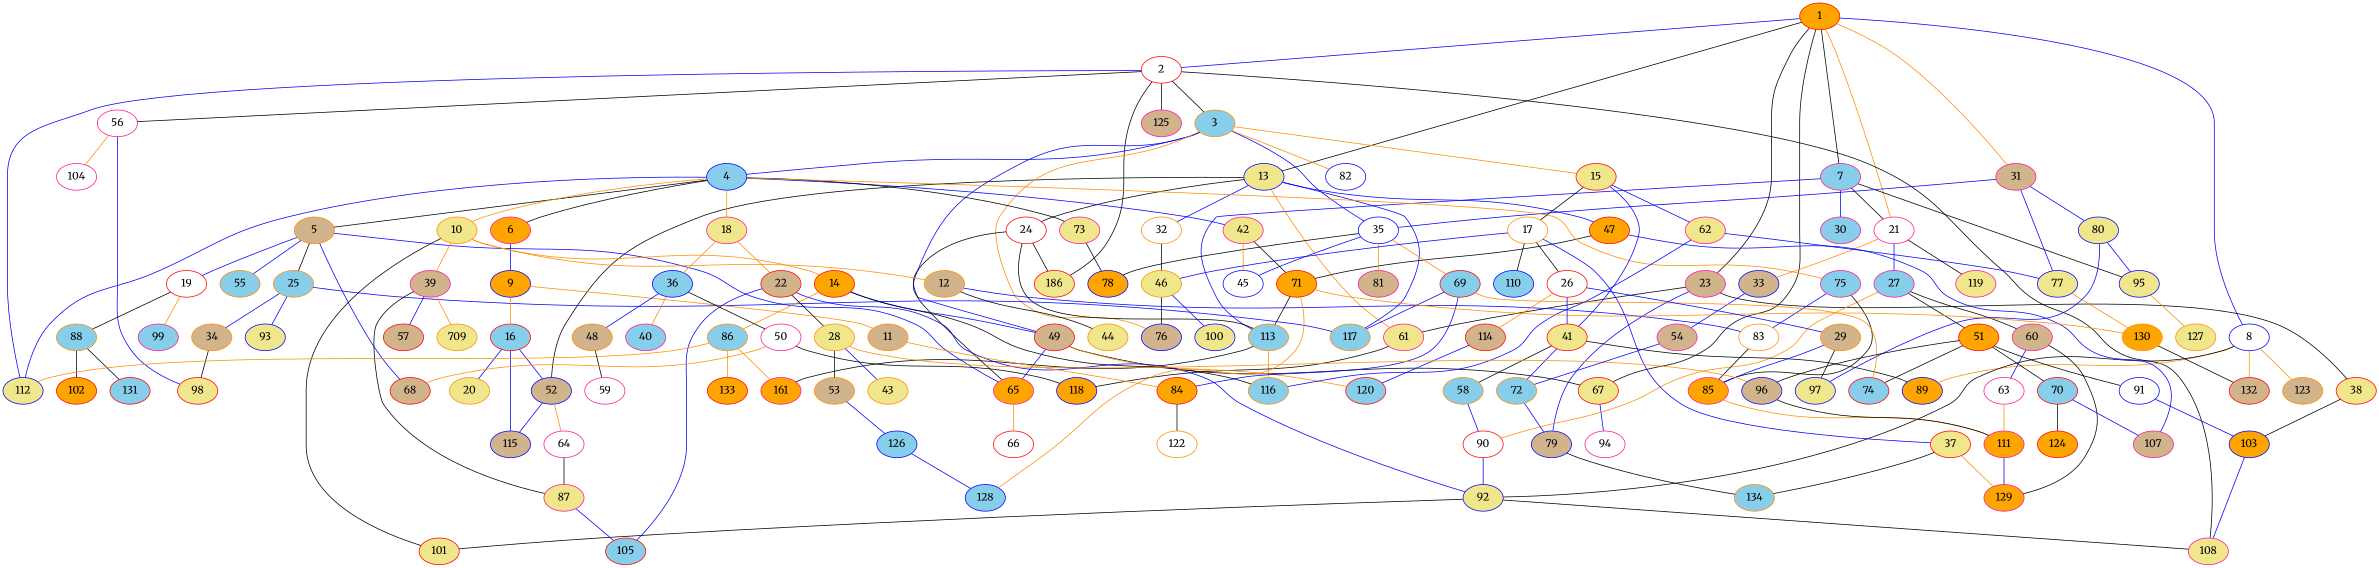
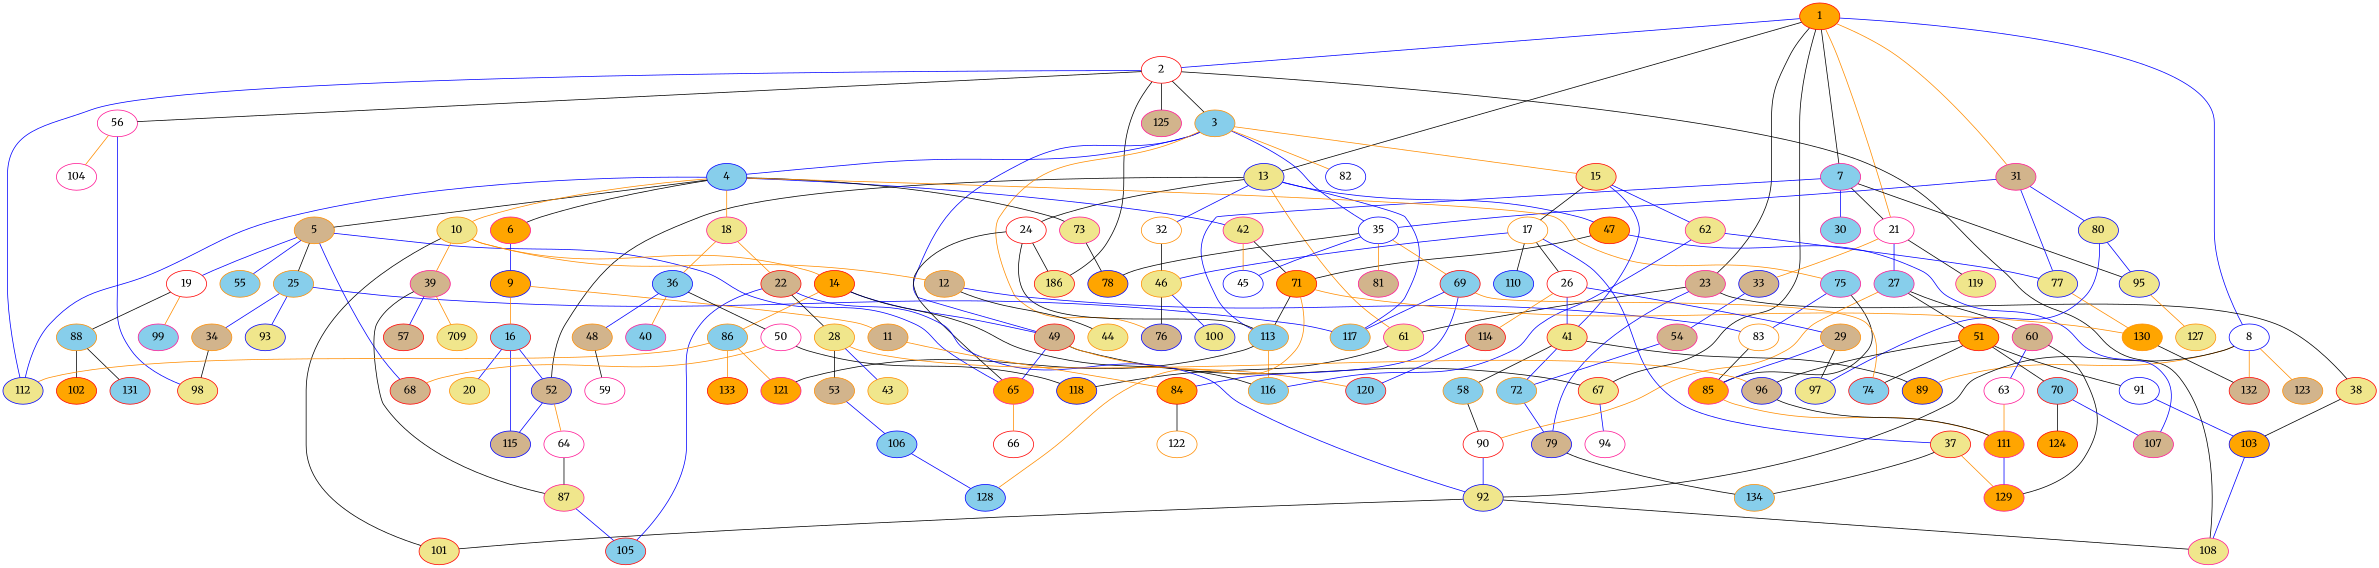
(781, 391) -> (781, 391)
(1473, 417) -> (1473, 417)
(897, 444) -> (897, 444)
